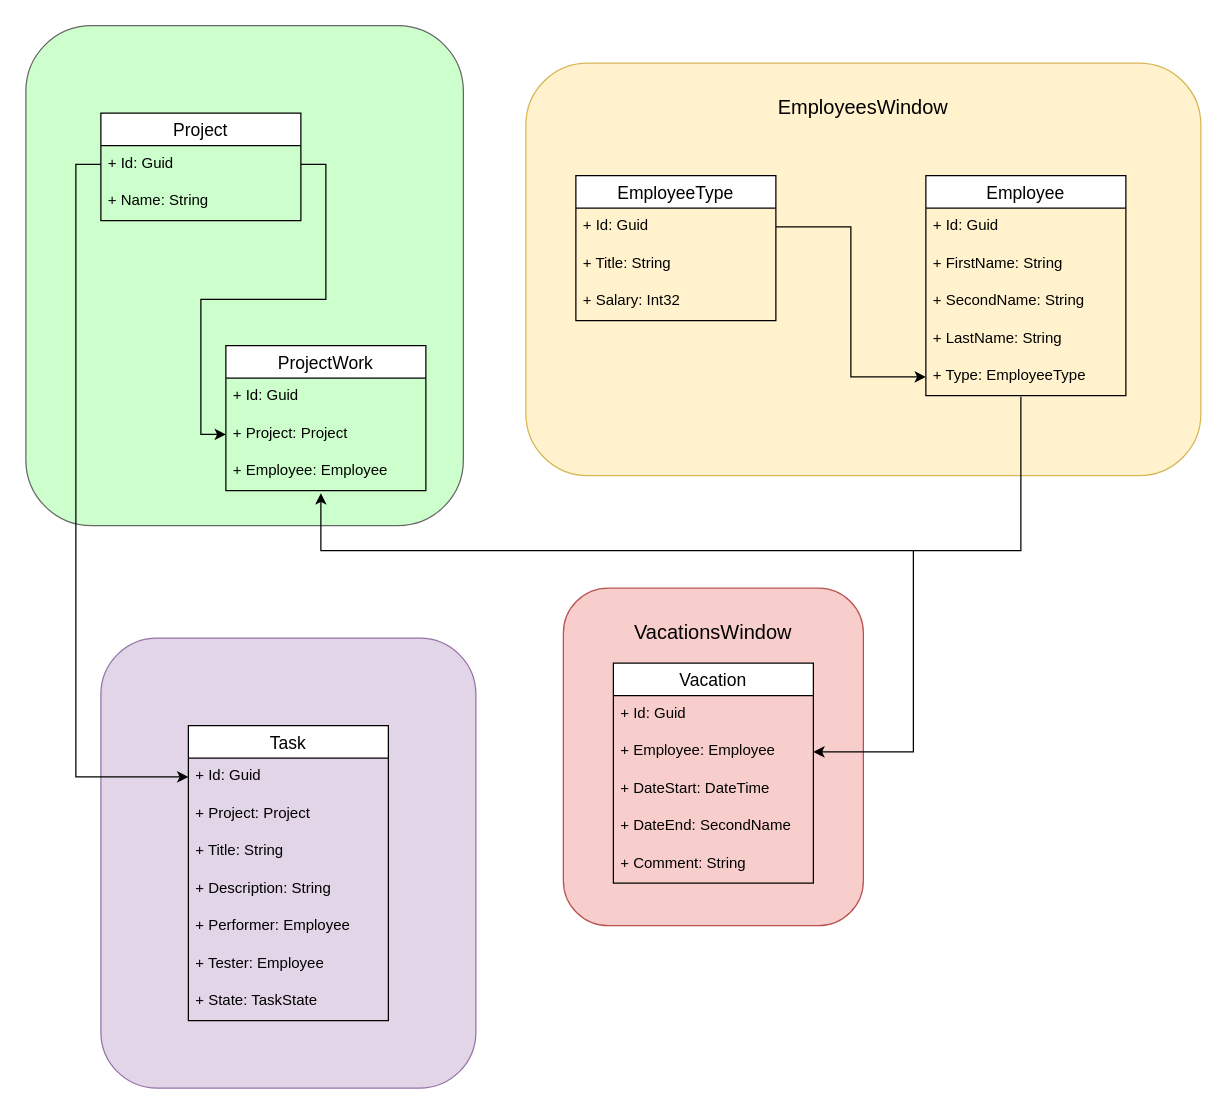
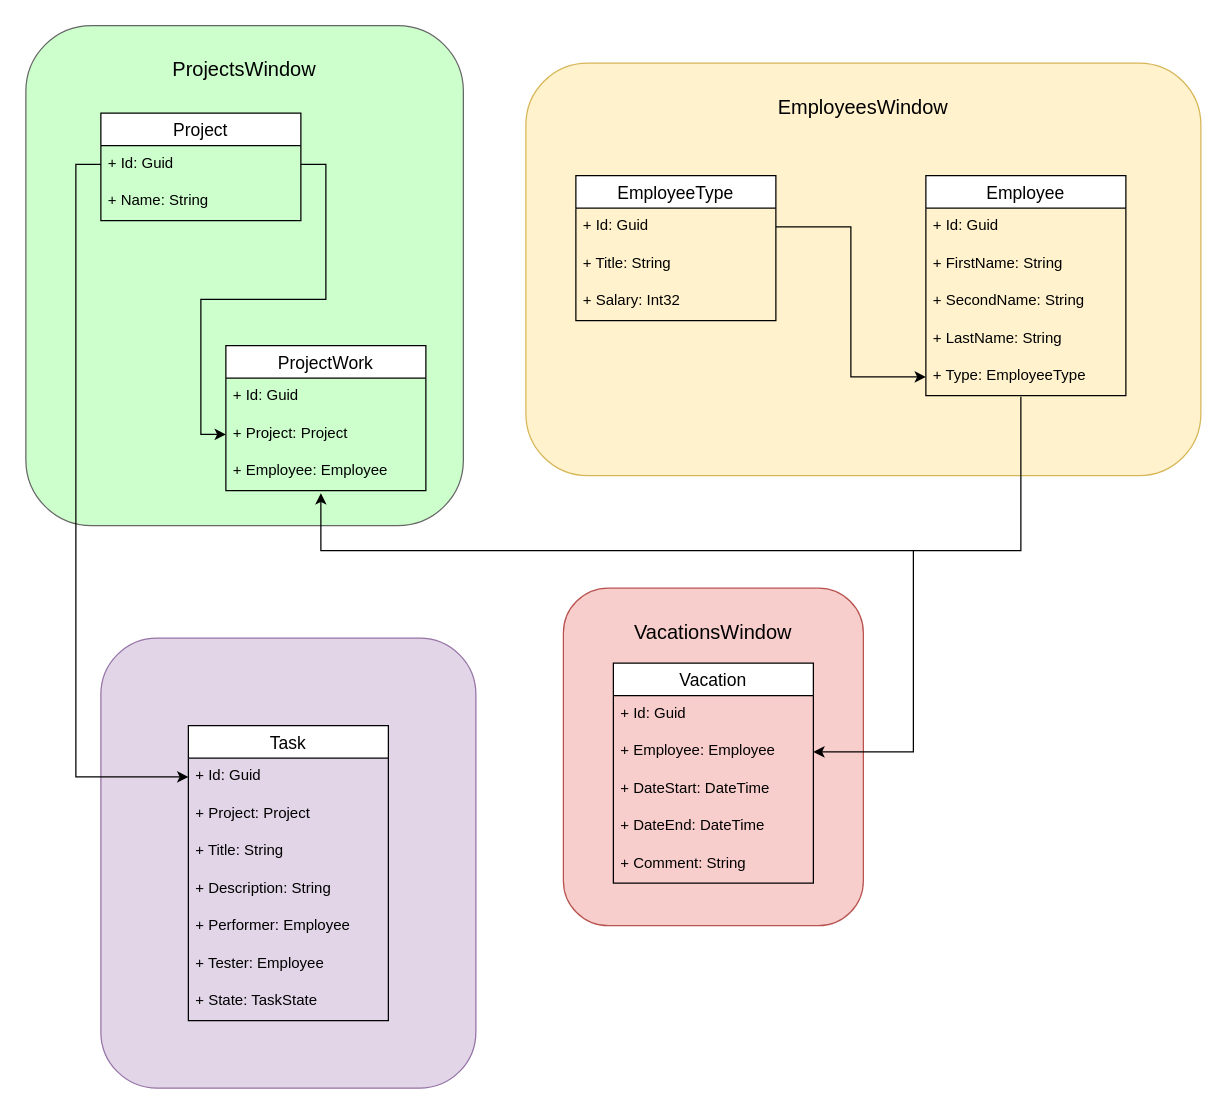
none -> (244, 69)
(702, 825) -> (692, 825)
